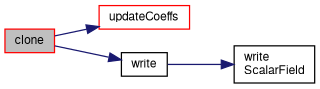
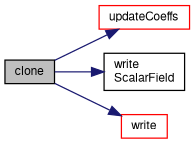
(30, 41) -> (30, 72)
(144, 64) -> (144, 126)
(194, 64) -> (73, 72)
